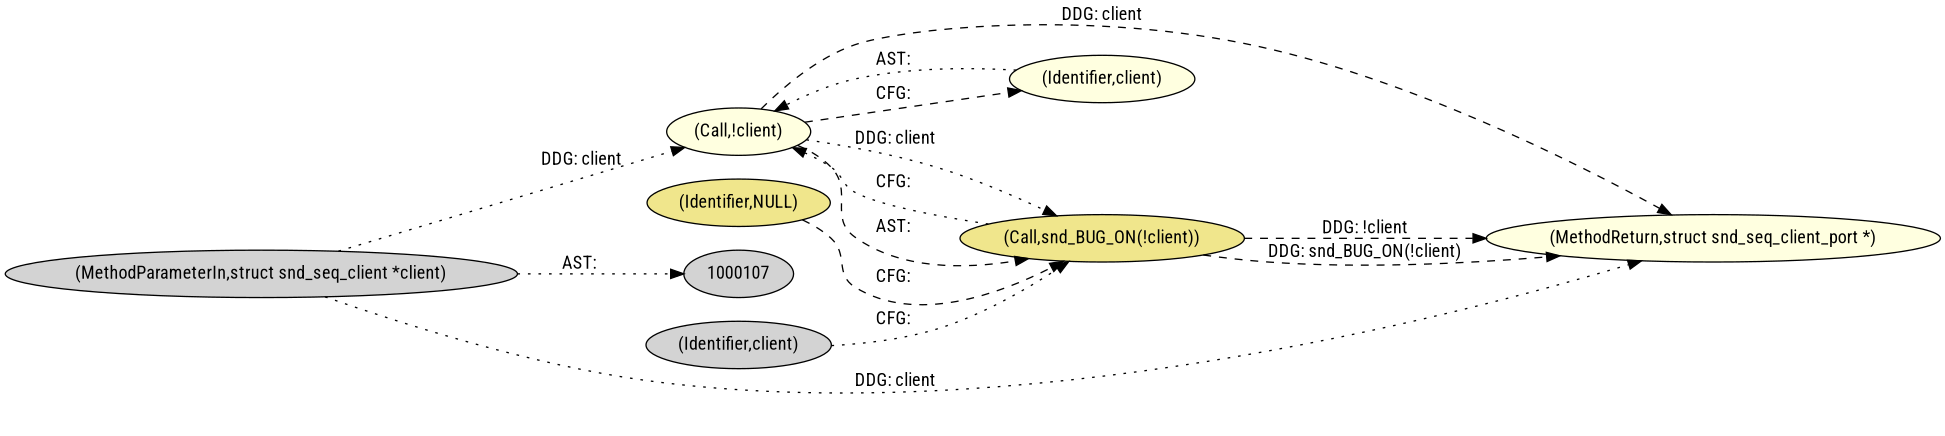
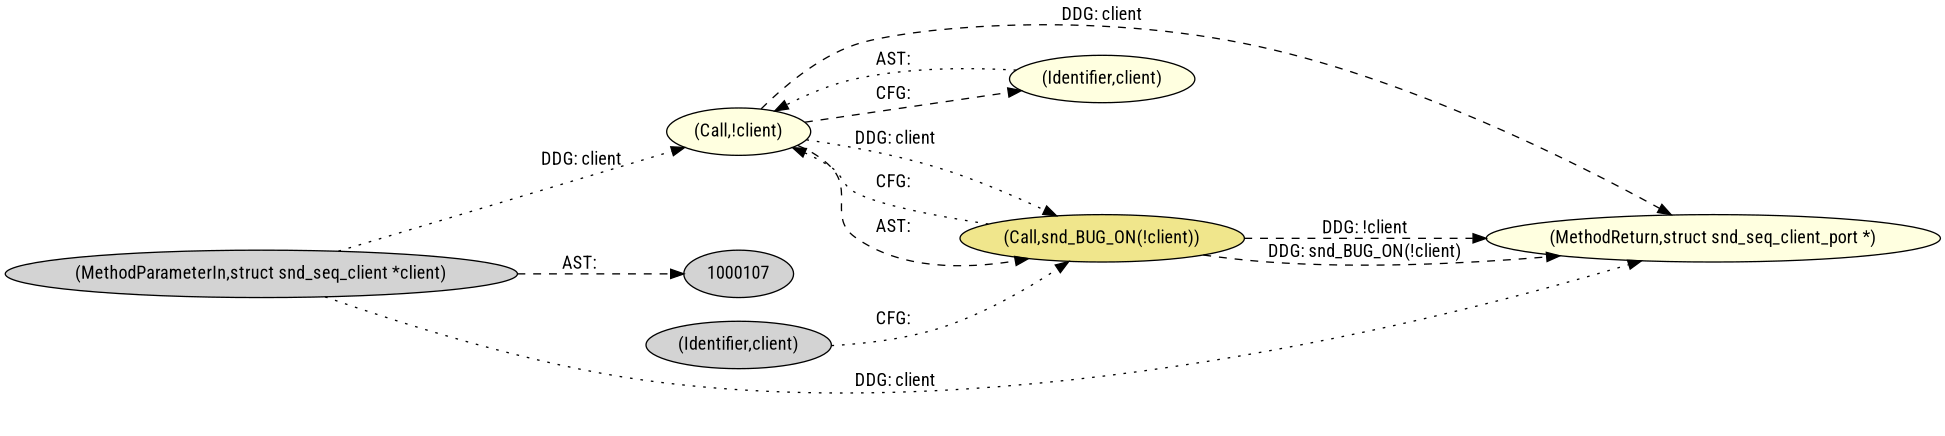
(739, 203) -> none
(594, 274) -> (594, 274)
